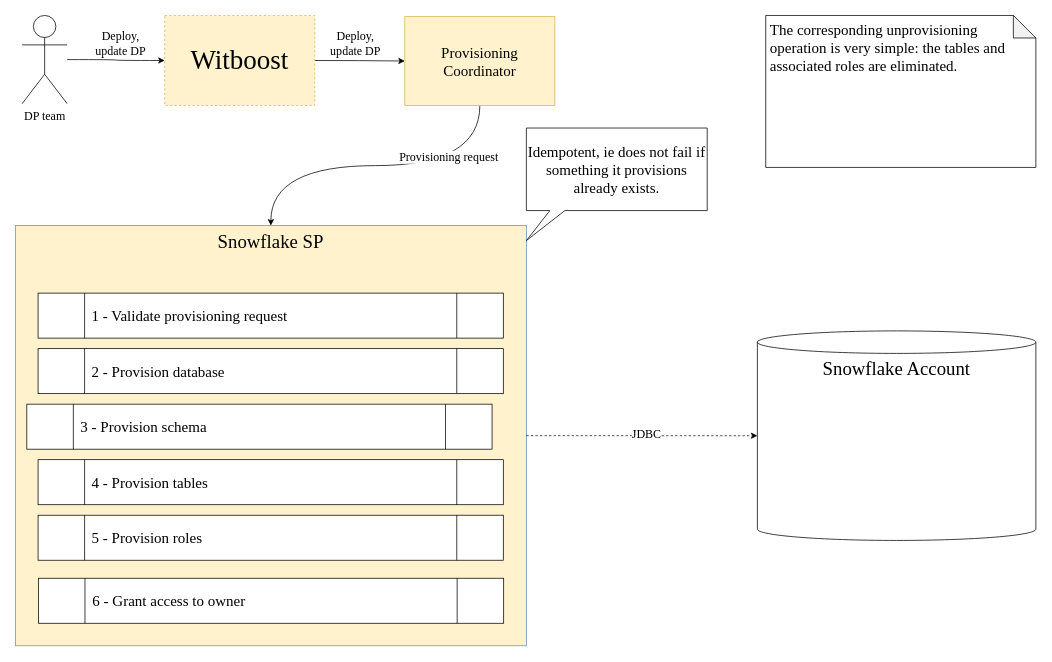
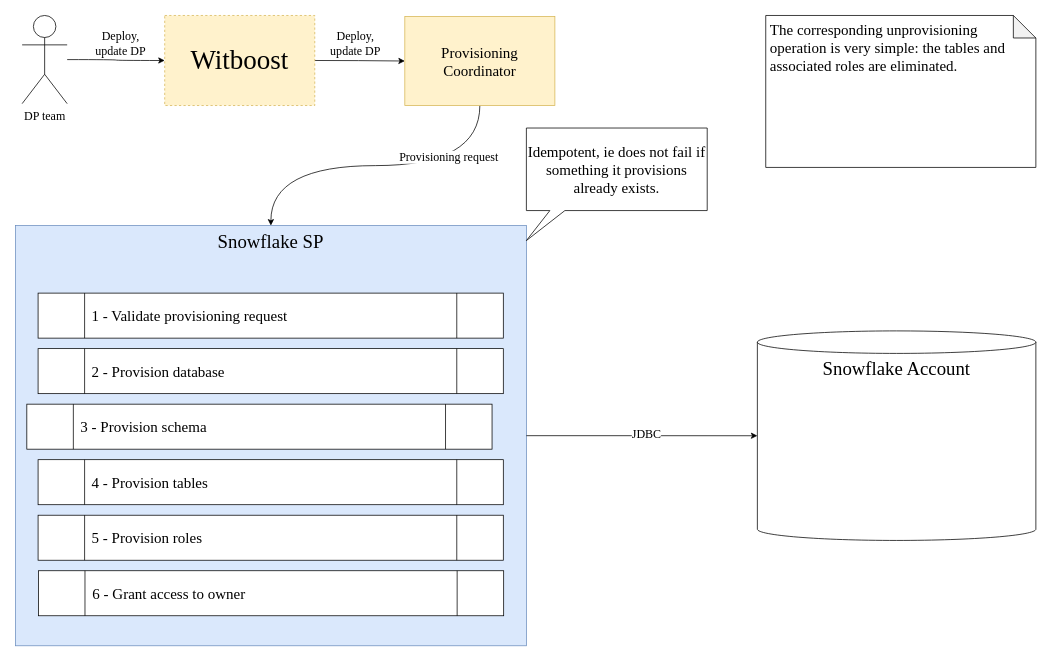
(271, 240) -> (271, 240)
(578, 435) -> (578, 435)
(271, 600) -> (271, 593)
